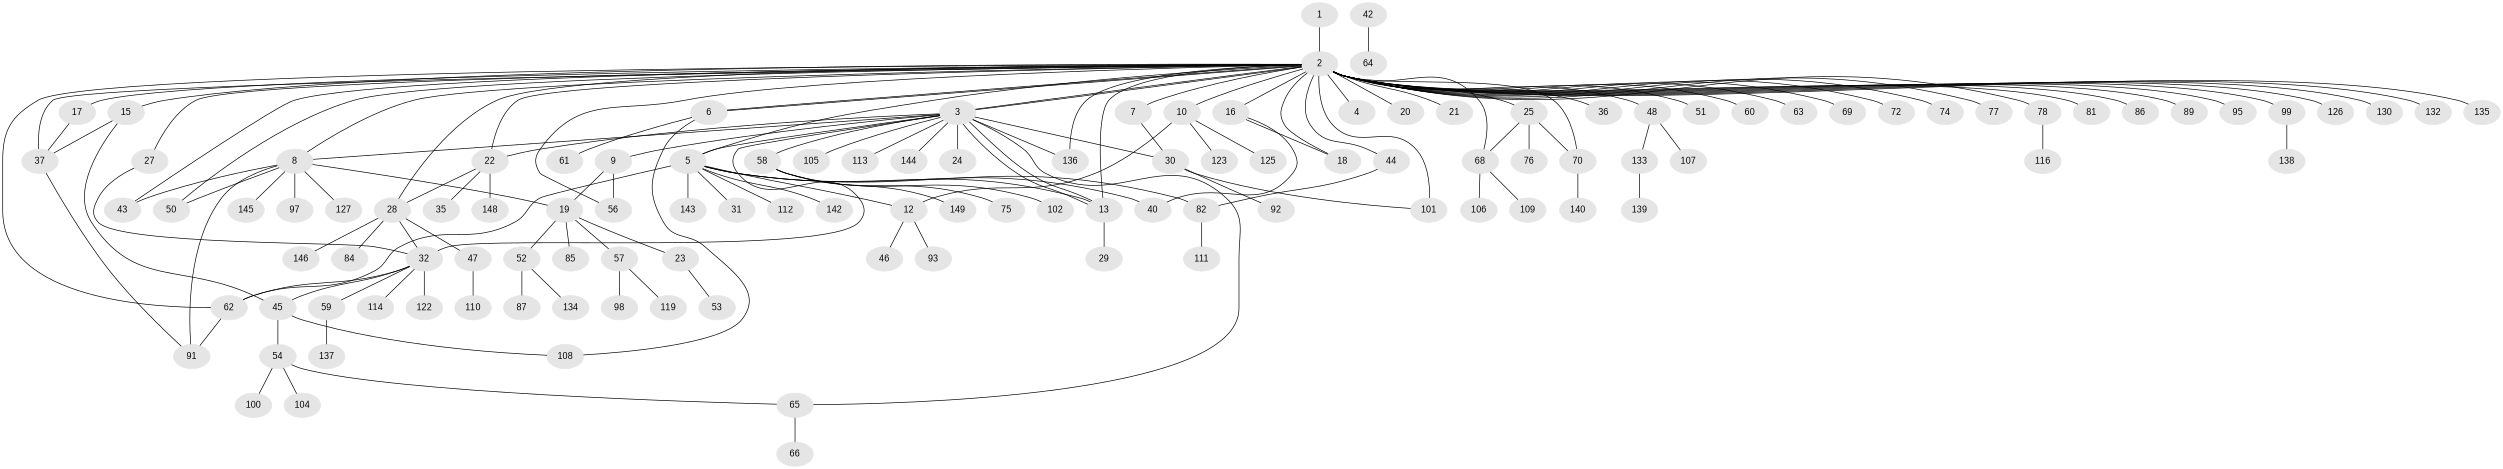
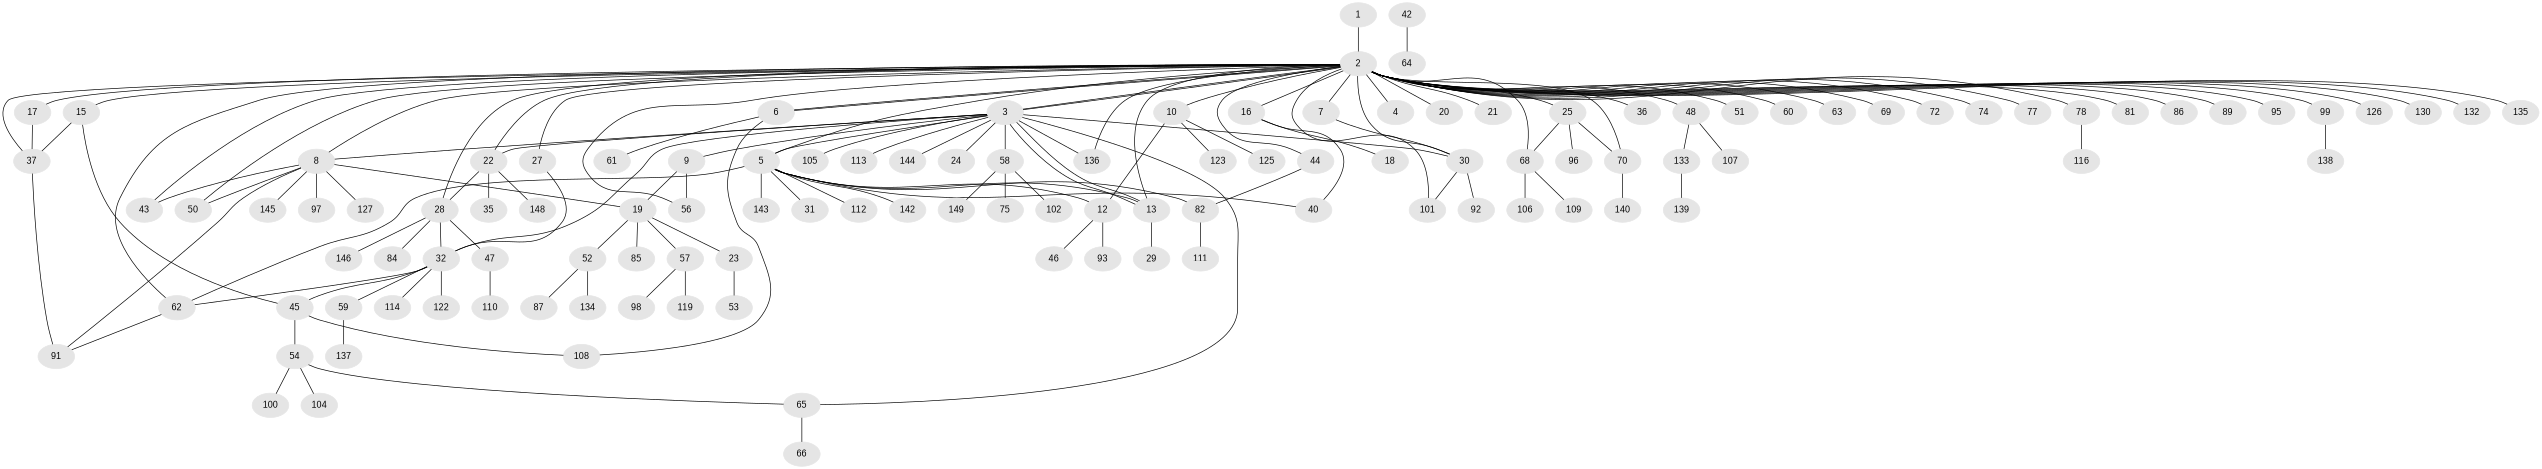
(1282, 121) -> (1374, 127)
(1529, 161) -> (1574, 161)
